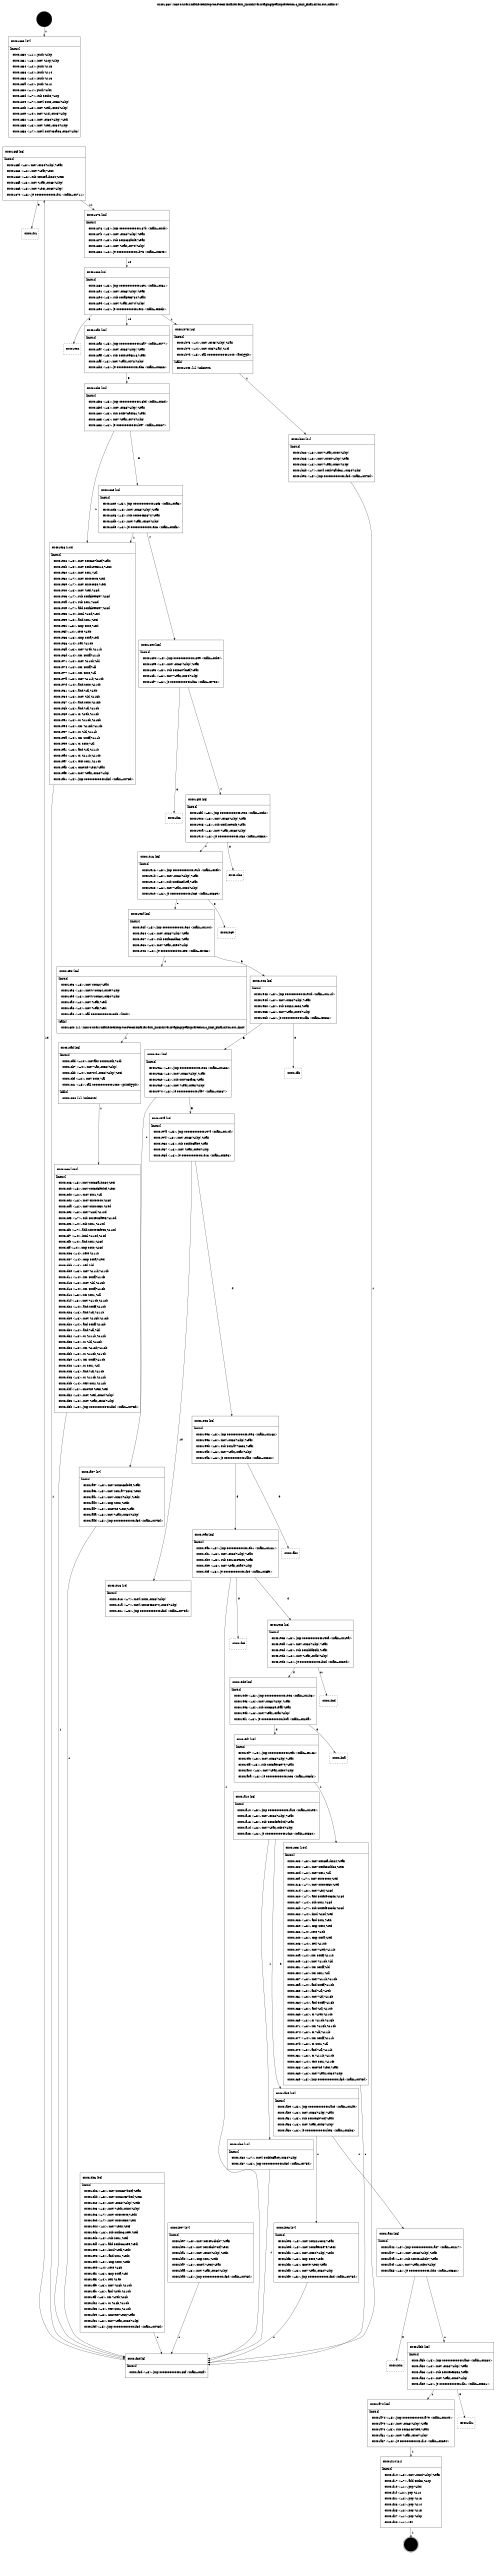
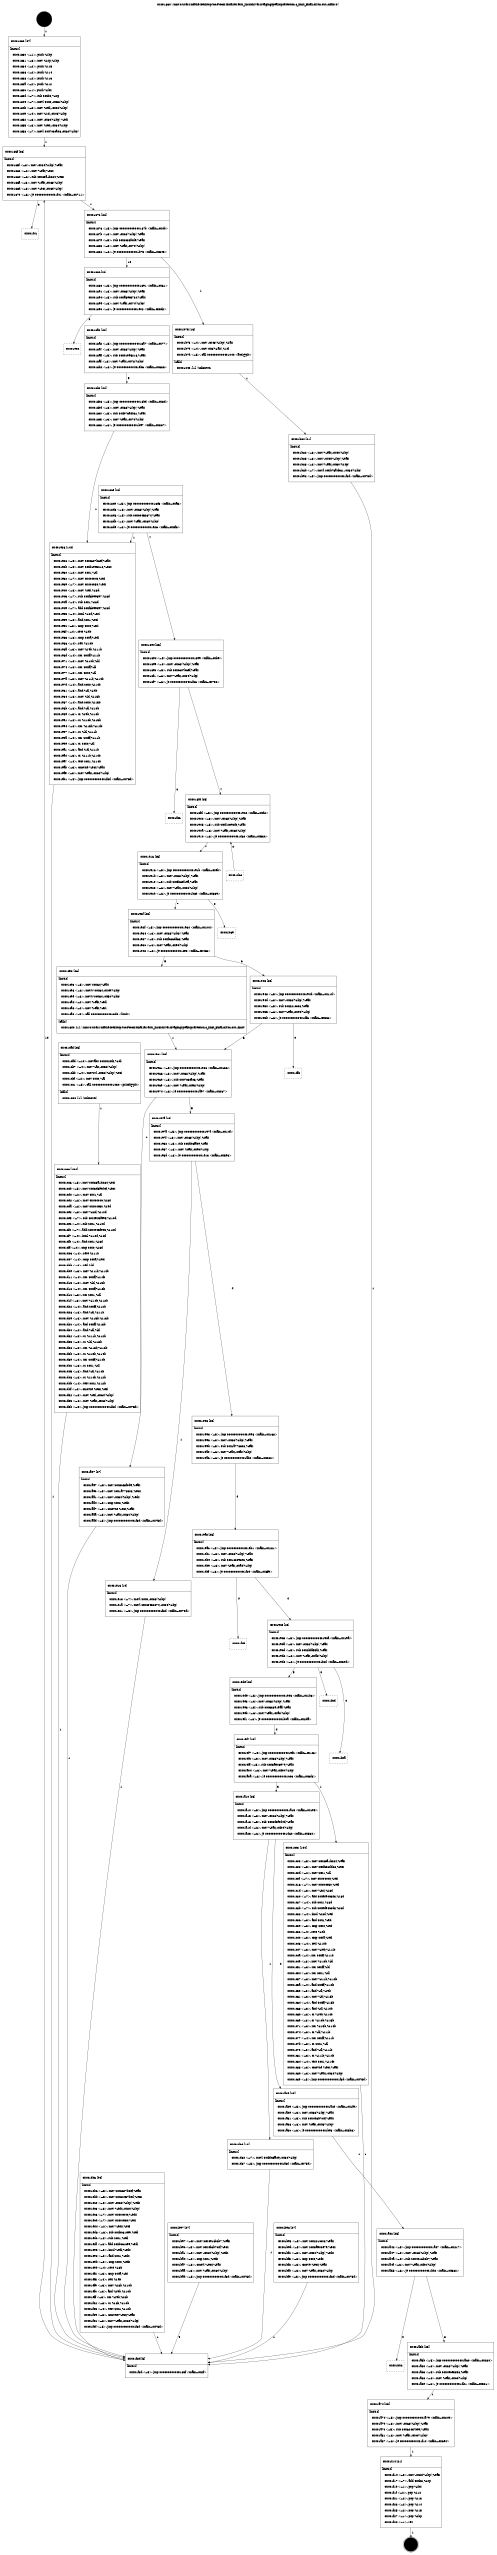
none -> (44, 141)
(90, 205) -> (90, 205)
(127, 319) -> none
(168, 319) -> (185, 288)
(134, 457) -> none
(229, 855) -> (233, 857)
(165, 962) -> (165, 962)
(125, 1037) -> (172, 1041)
(181, 1440) -> (181, 1440)
(291, 1554) -> none
(293, 1672) -> (293, 1672)
(321, 1672) -> (321, 1672)
(323, 1737) -> (344, 1709)
none -> (276, 1786)
(224, 1997) -> (93, 2000)
(316, 2179) -> none
(179, 2337) -> (179, 2337)
(445, 2337) -> (445, 2337)
(466, 2423) -> none
